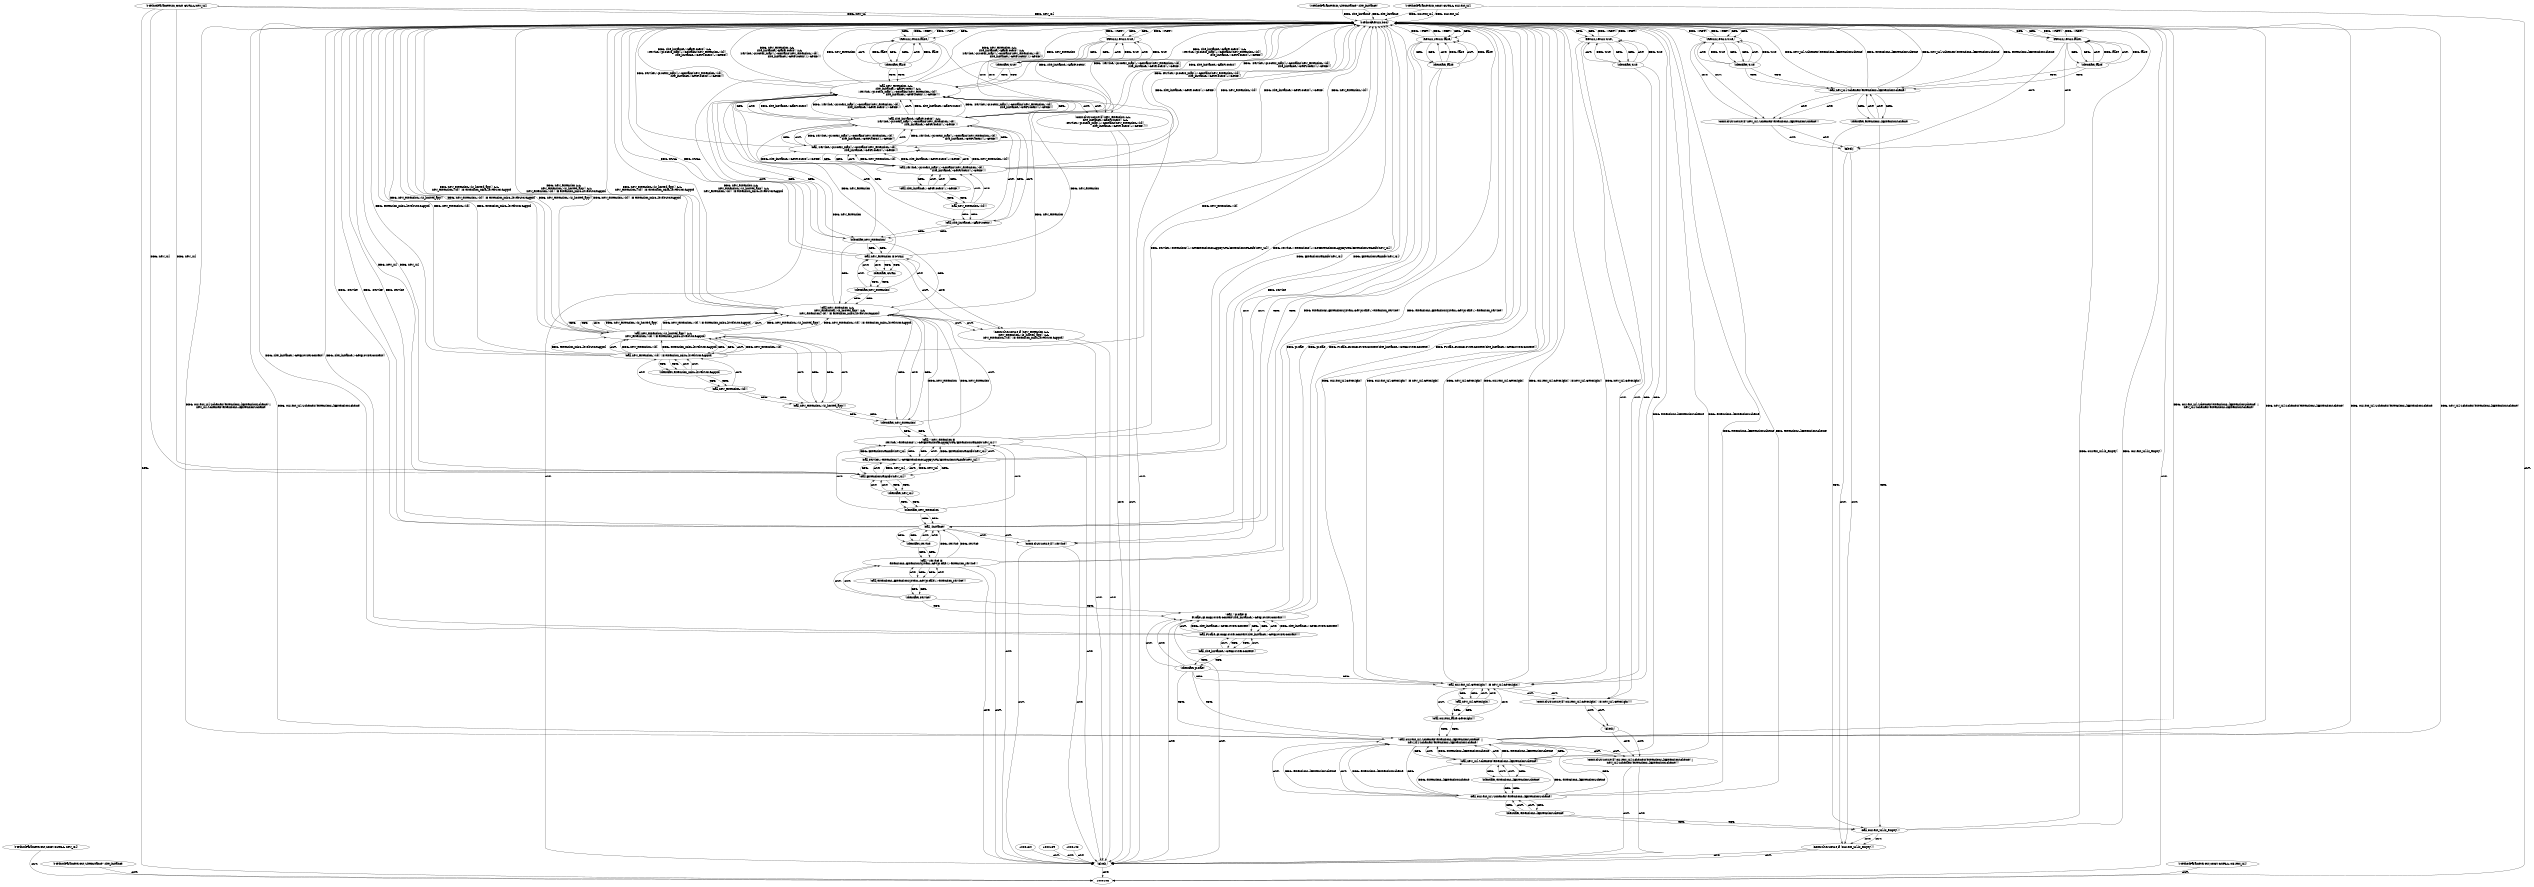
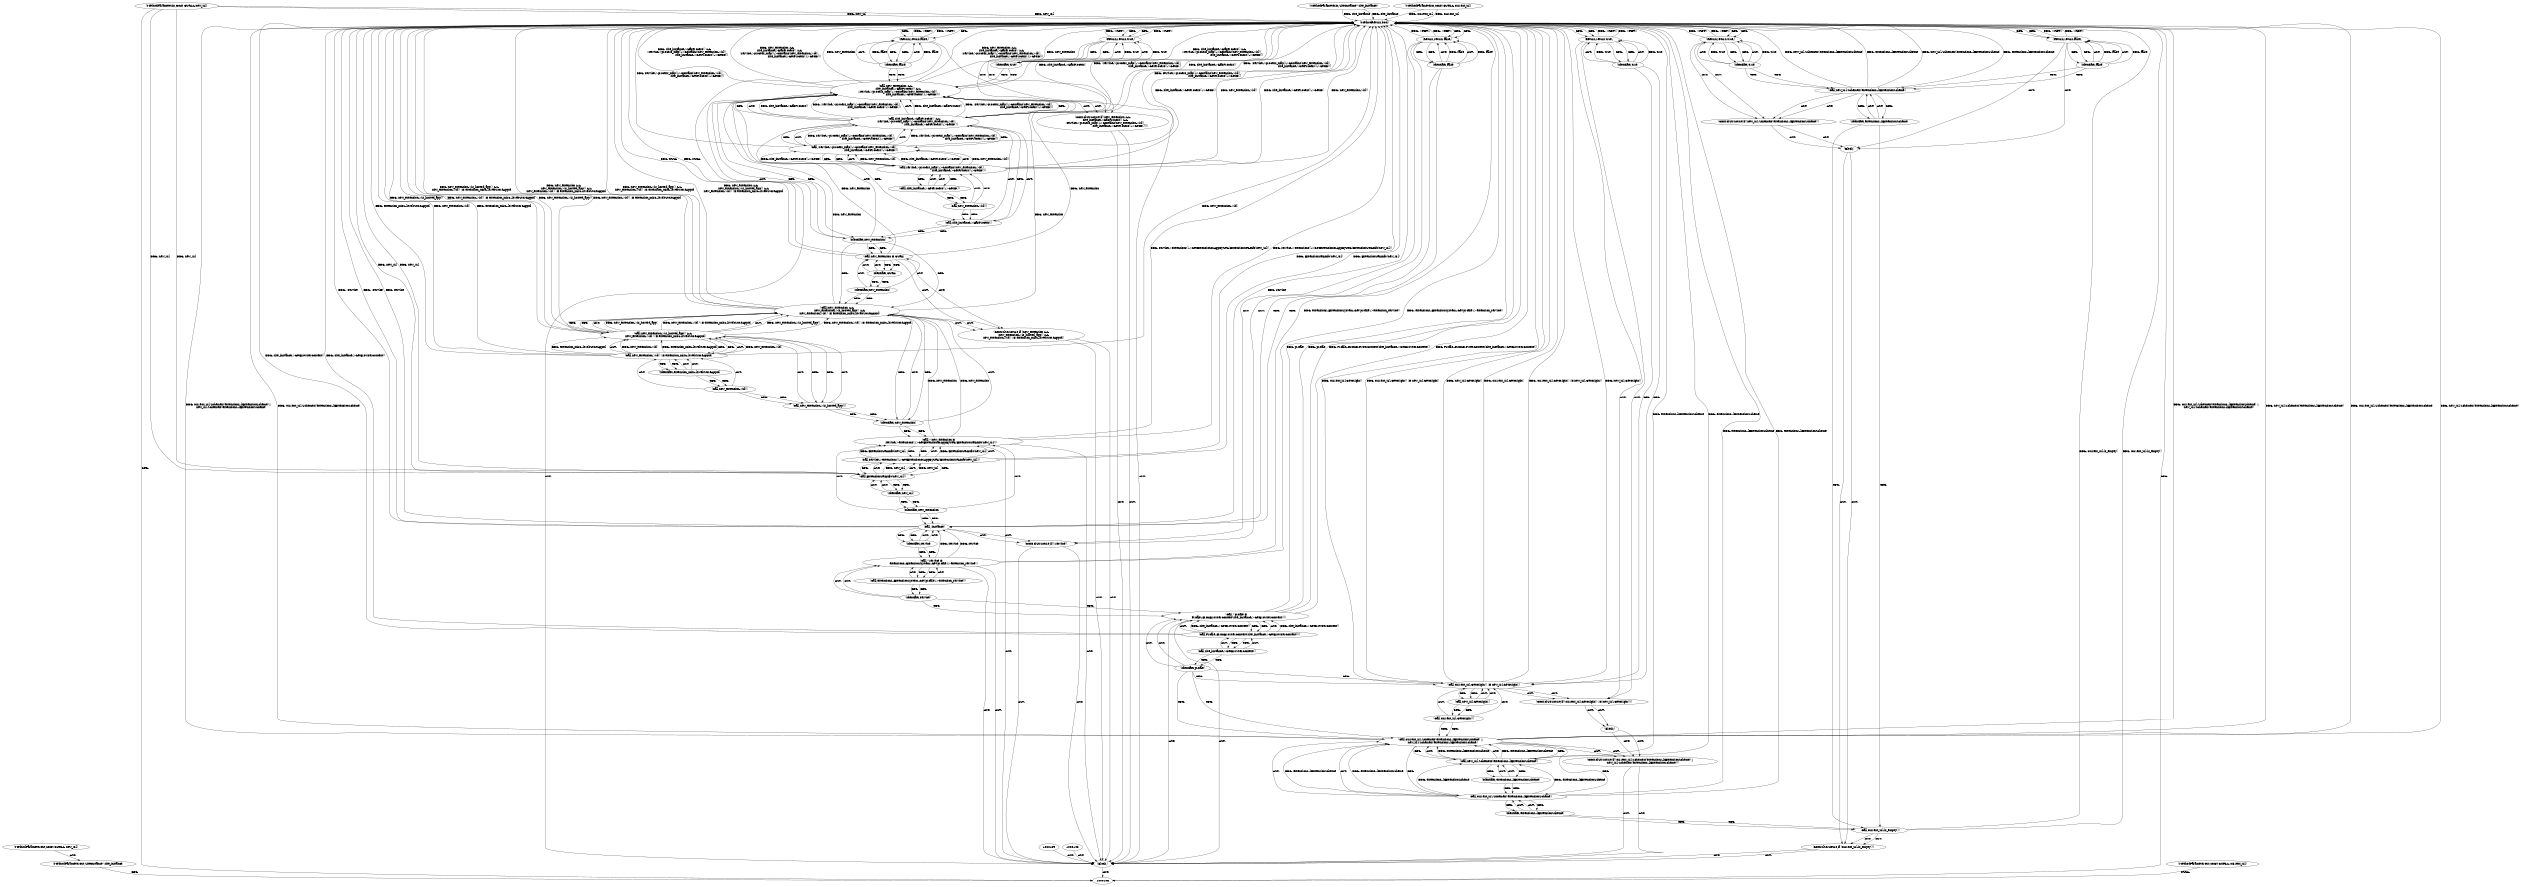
(884, 257) -> (884, 257)
(2165, 477) -> (2165, 477)
(2524, 628) -> none
(1454, 719) -> (1454, 719)
(1025, 847) -> none
(135, 872) -> (135, 872)
(2186, 872) -> (2186, 872)
(549, 878) -> (66, 855)
